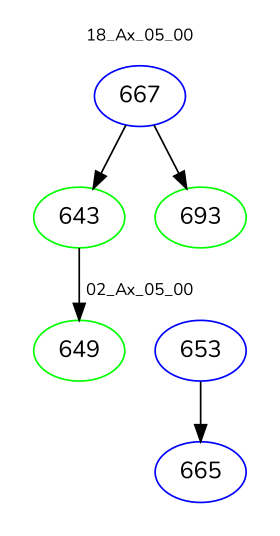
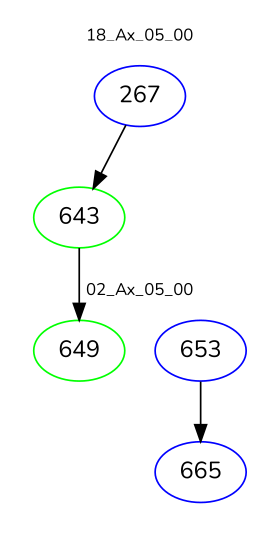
(140, 96) -> (140, 96)
(201, 218) -> none
